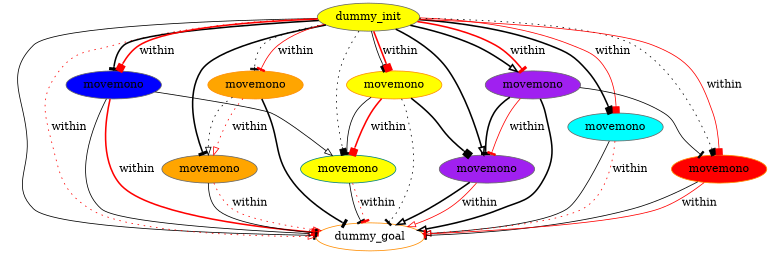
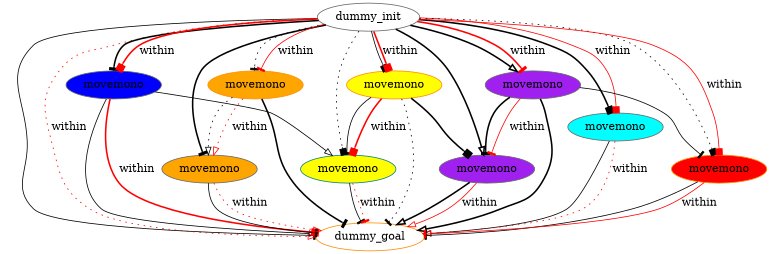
(368, 17) -> (368, 17)
